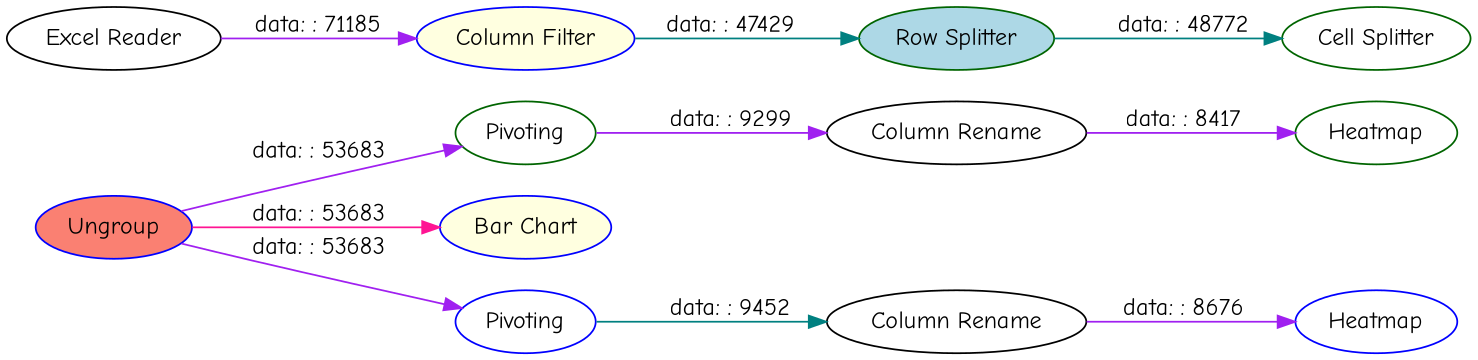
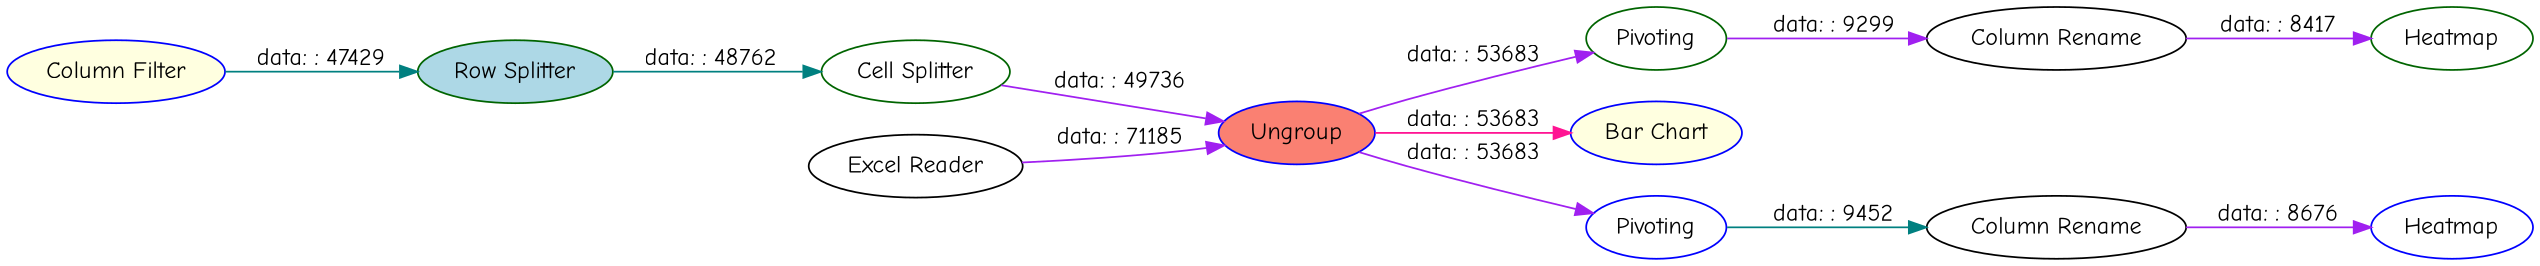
(1184, 25) -> (711, 59)
(309, 38) -> (1114, 157)
none -> (1104, 102)
